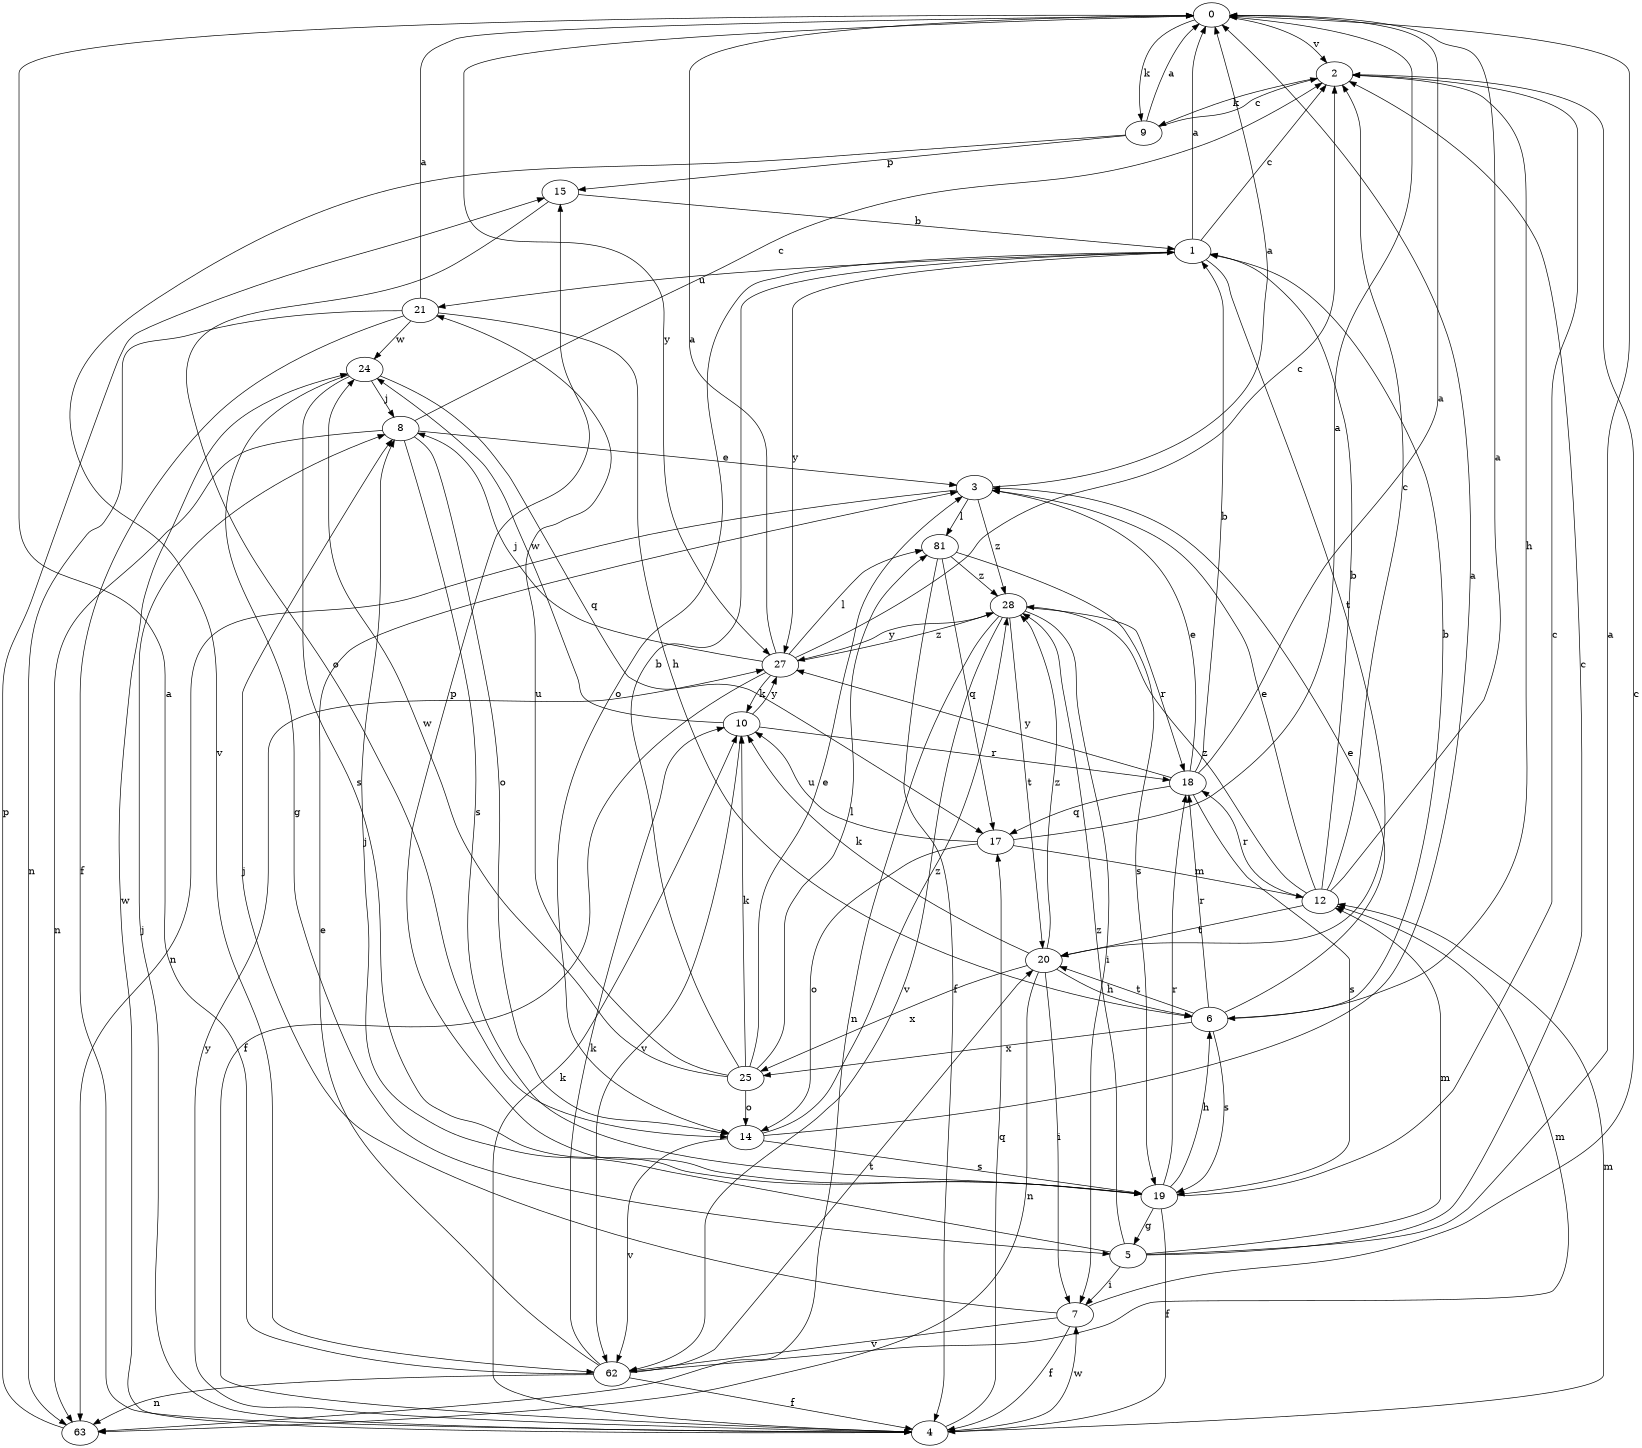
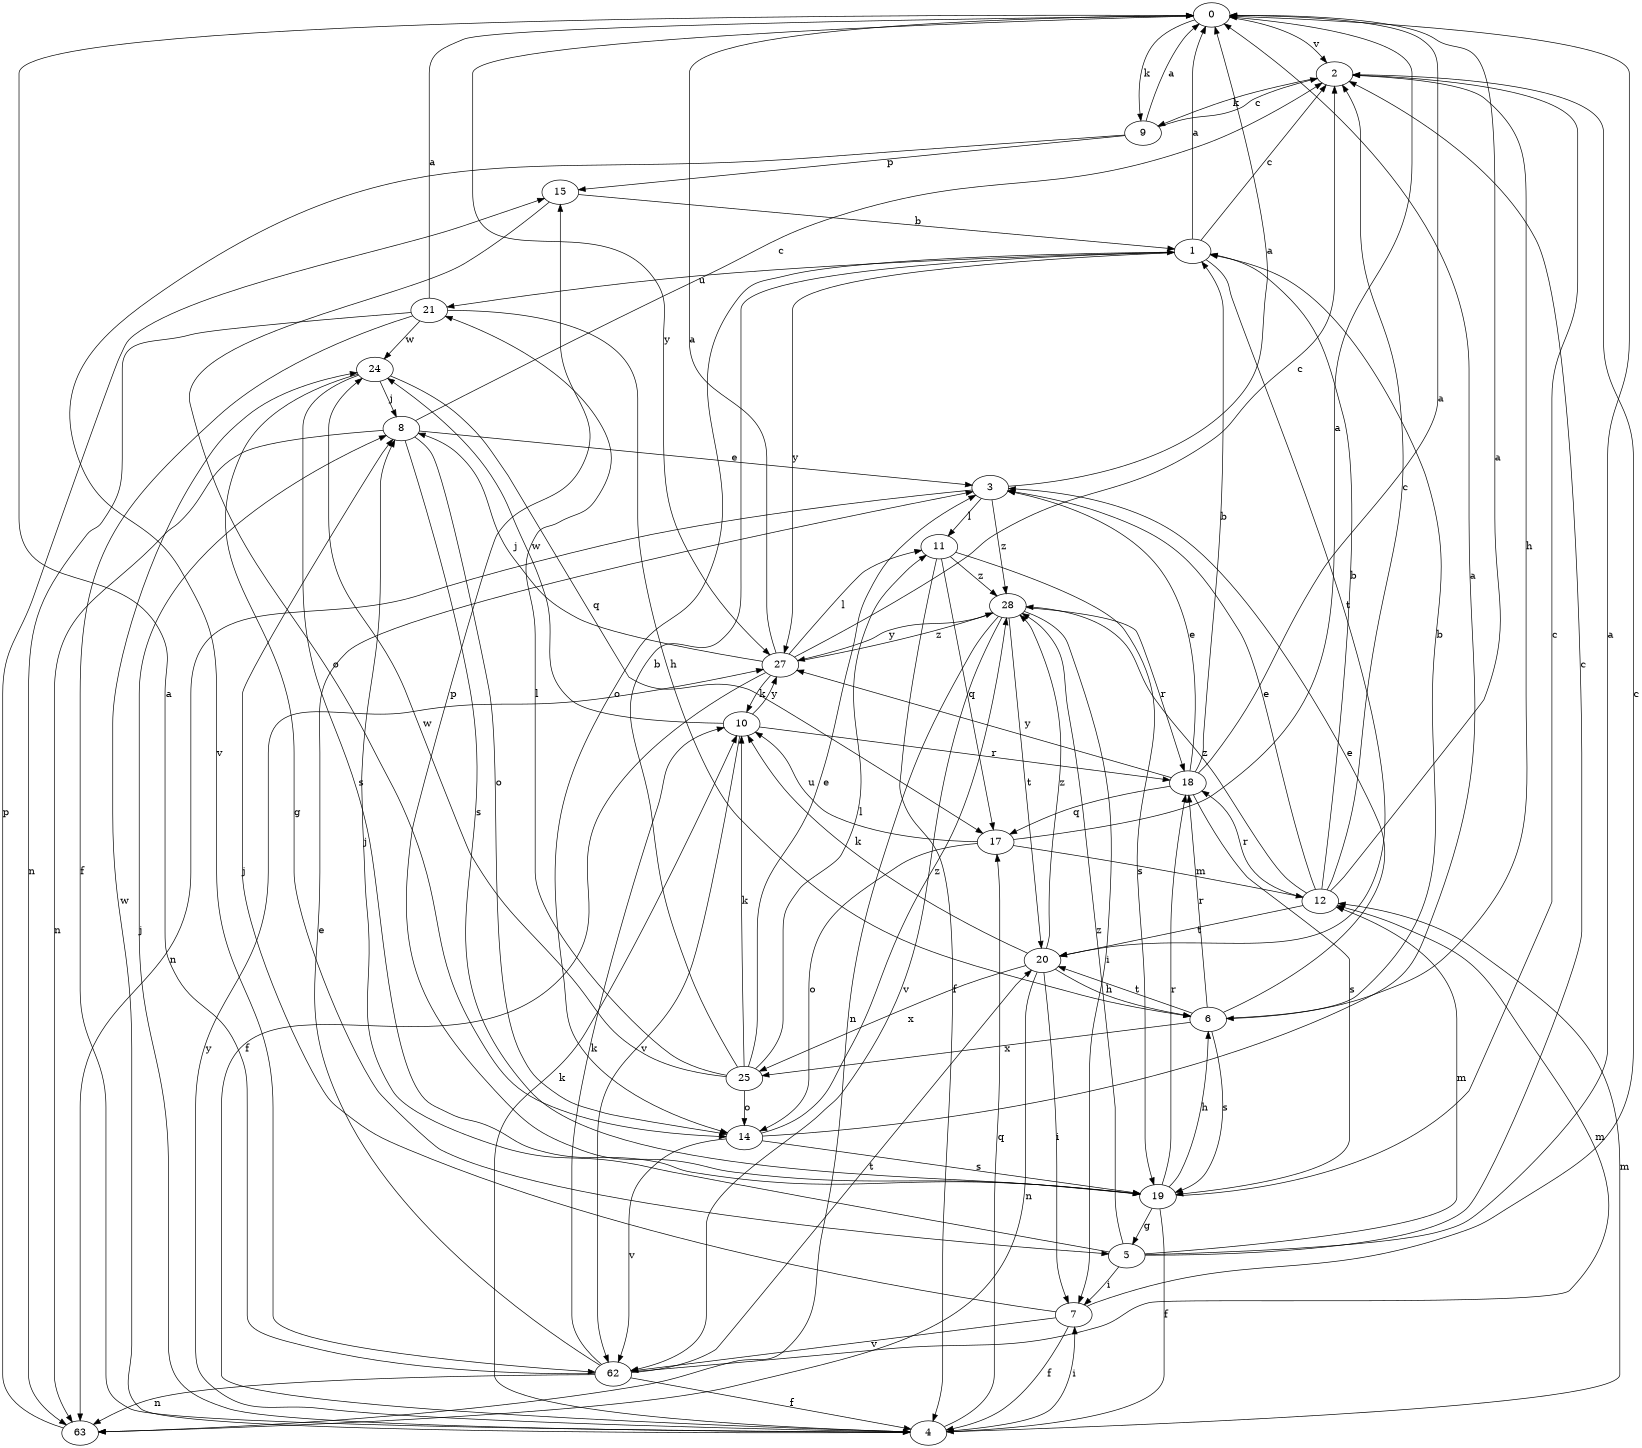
(940, 547) -> (939, 547)
(539, 694) -> (537, 694)
(1078, 1374) -> (1074, 1374)
